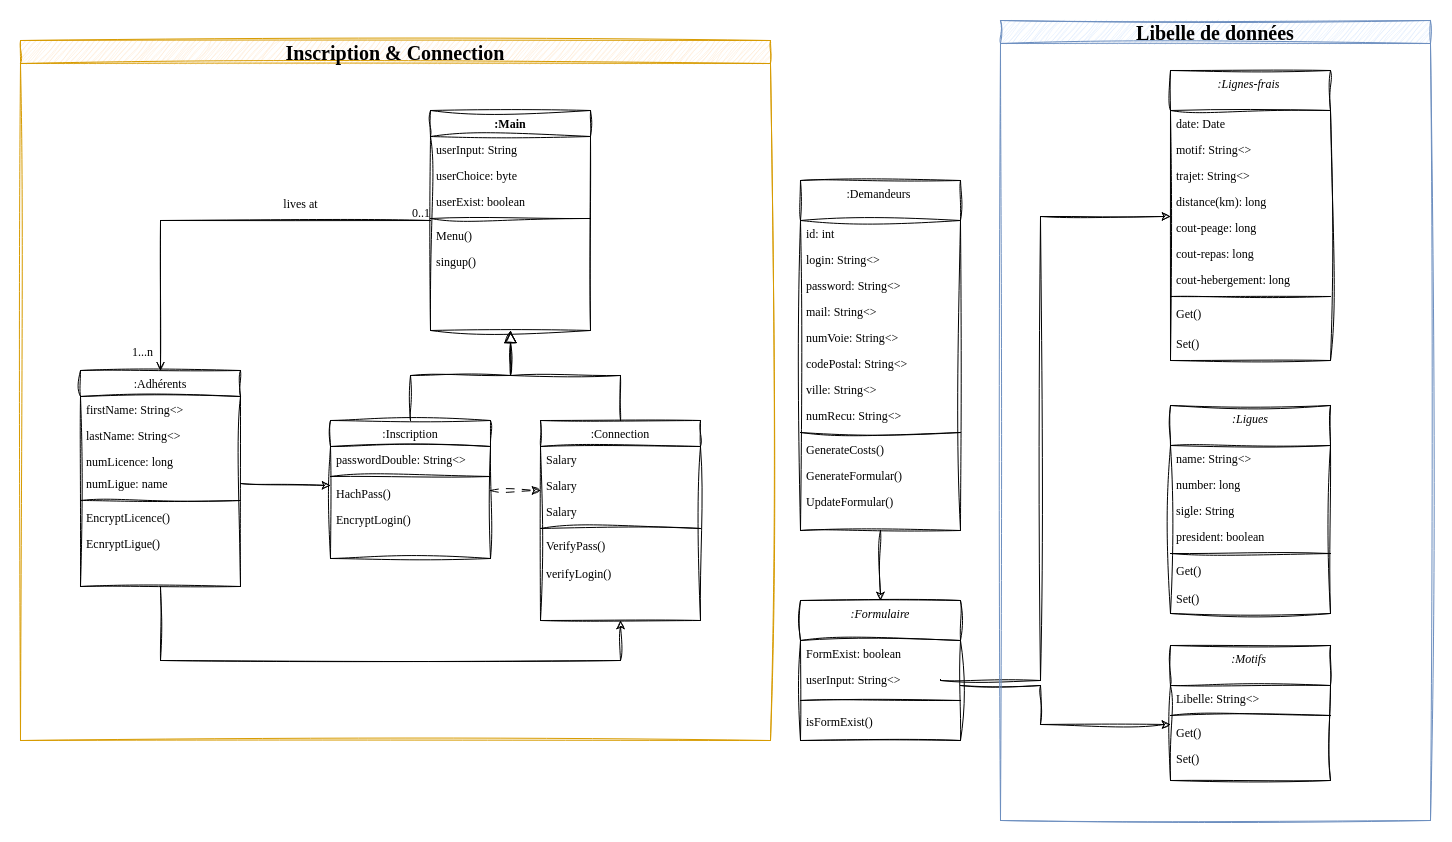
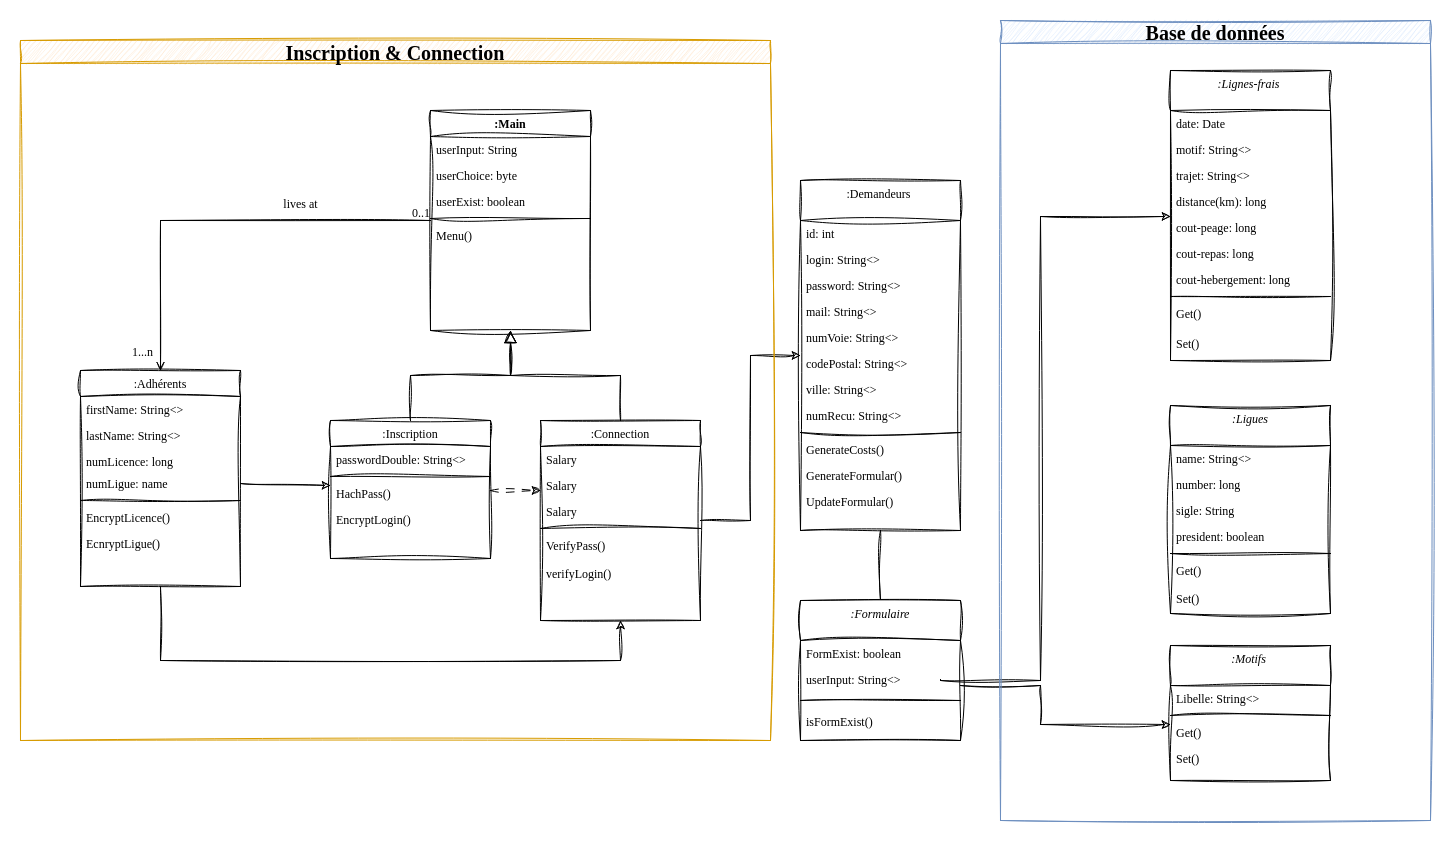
(1216, 33) -> (1216, 33)
(511, 262) -> none
none -> (751, 442)
(881, 592) -> (881, 594)
